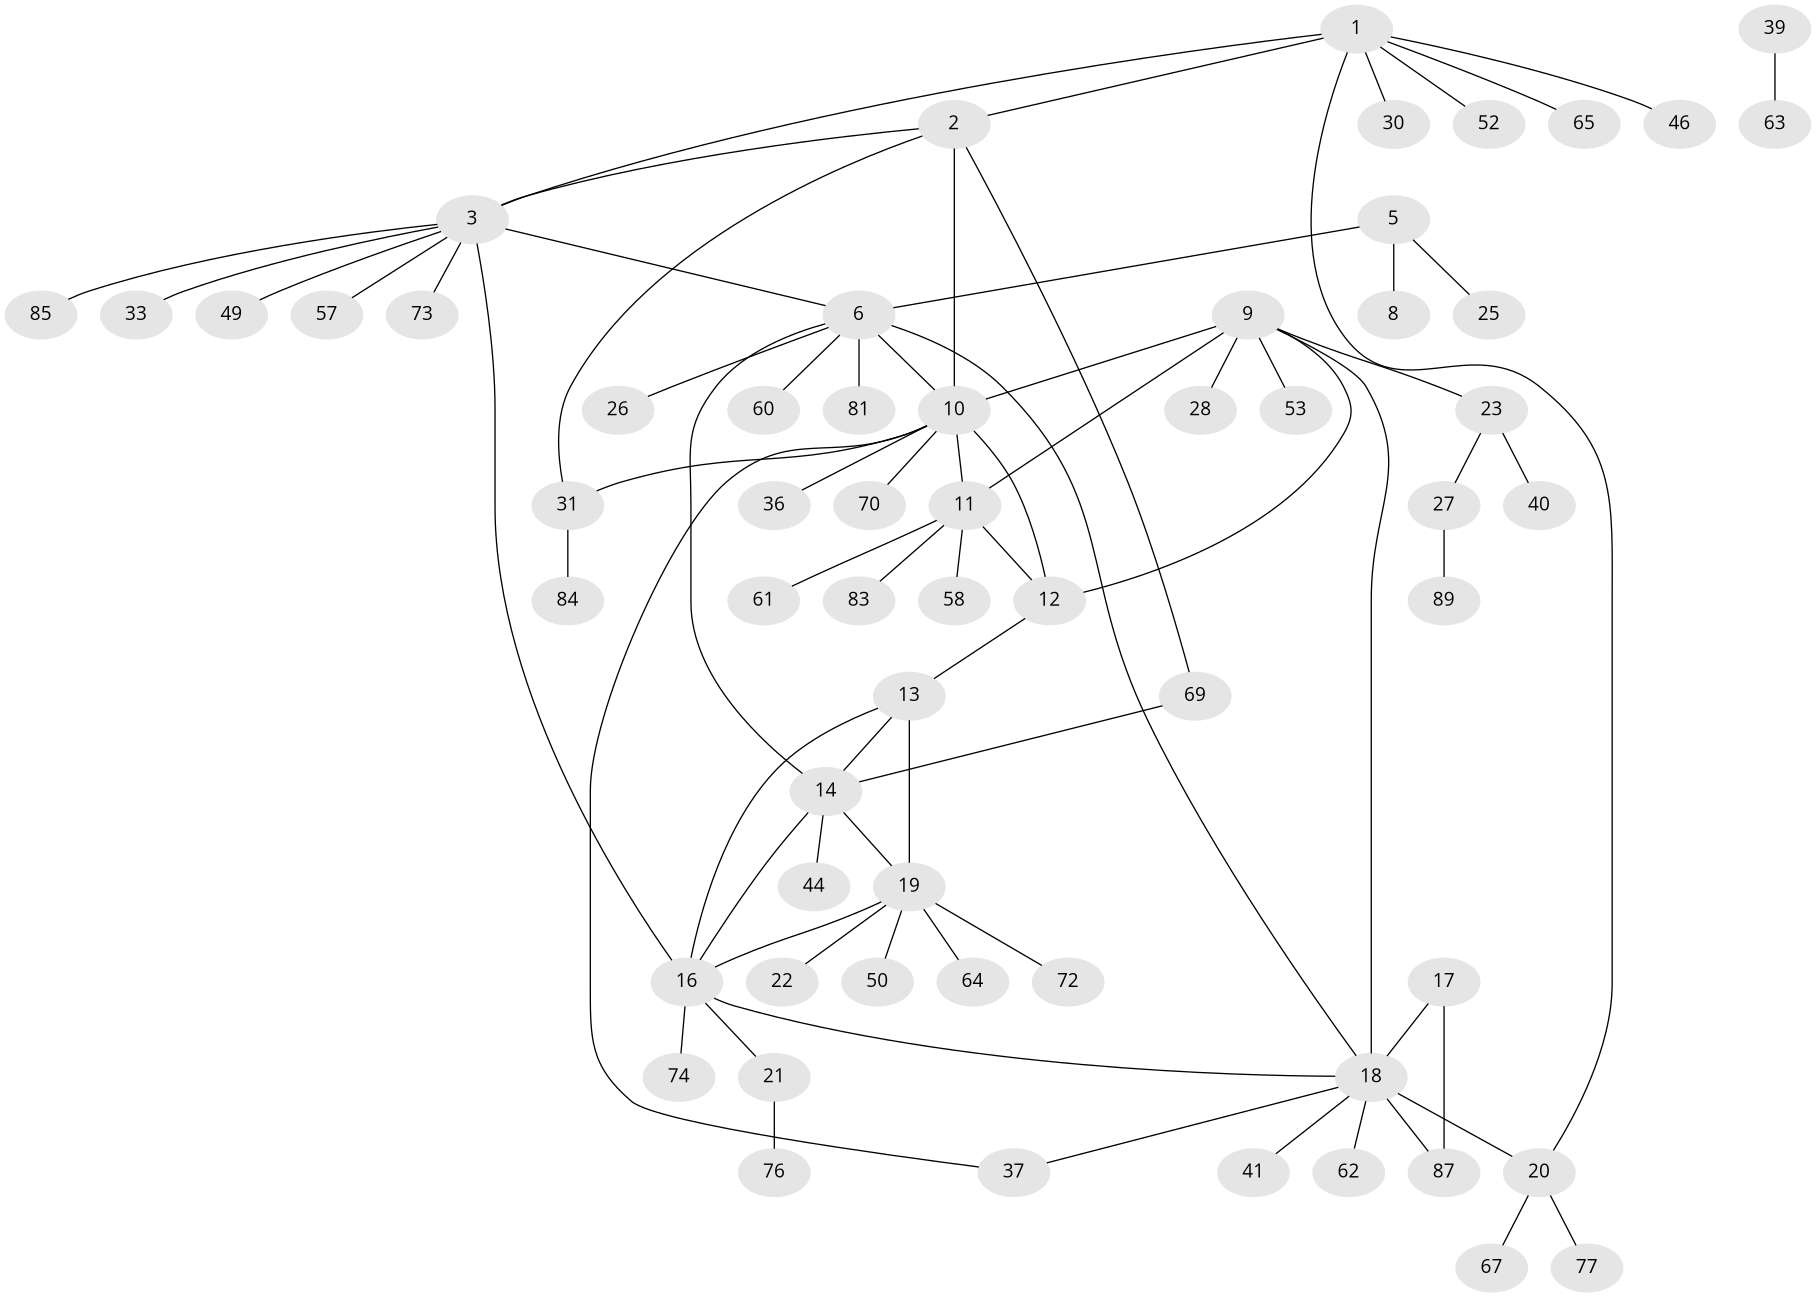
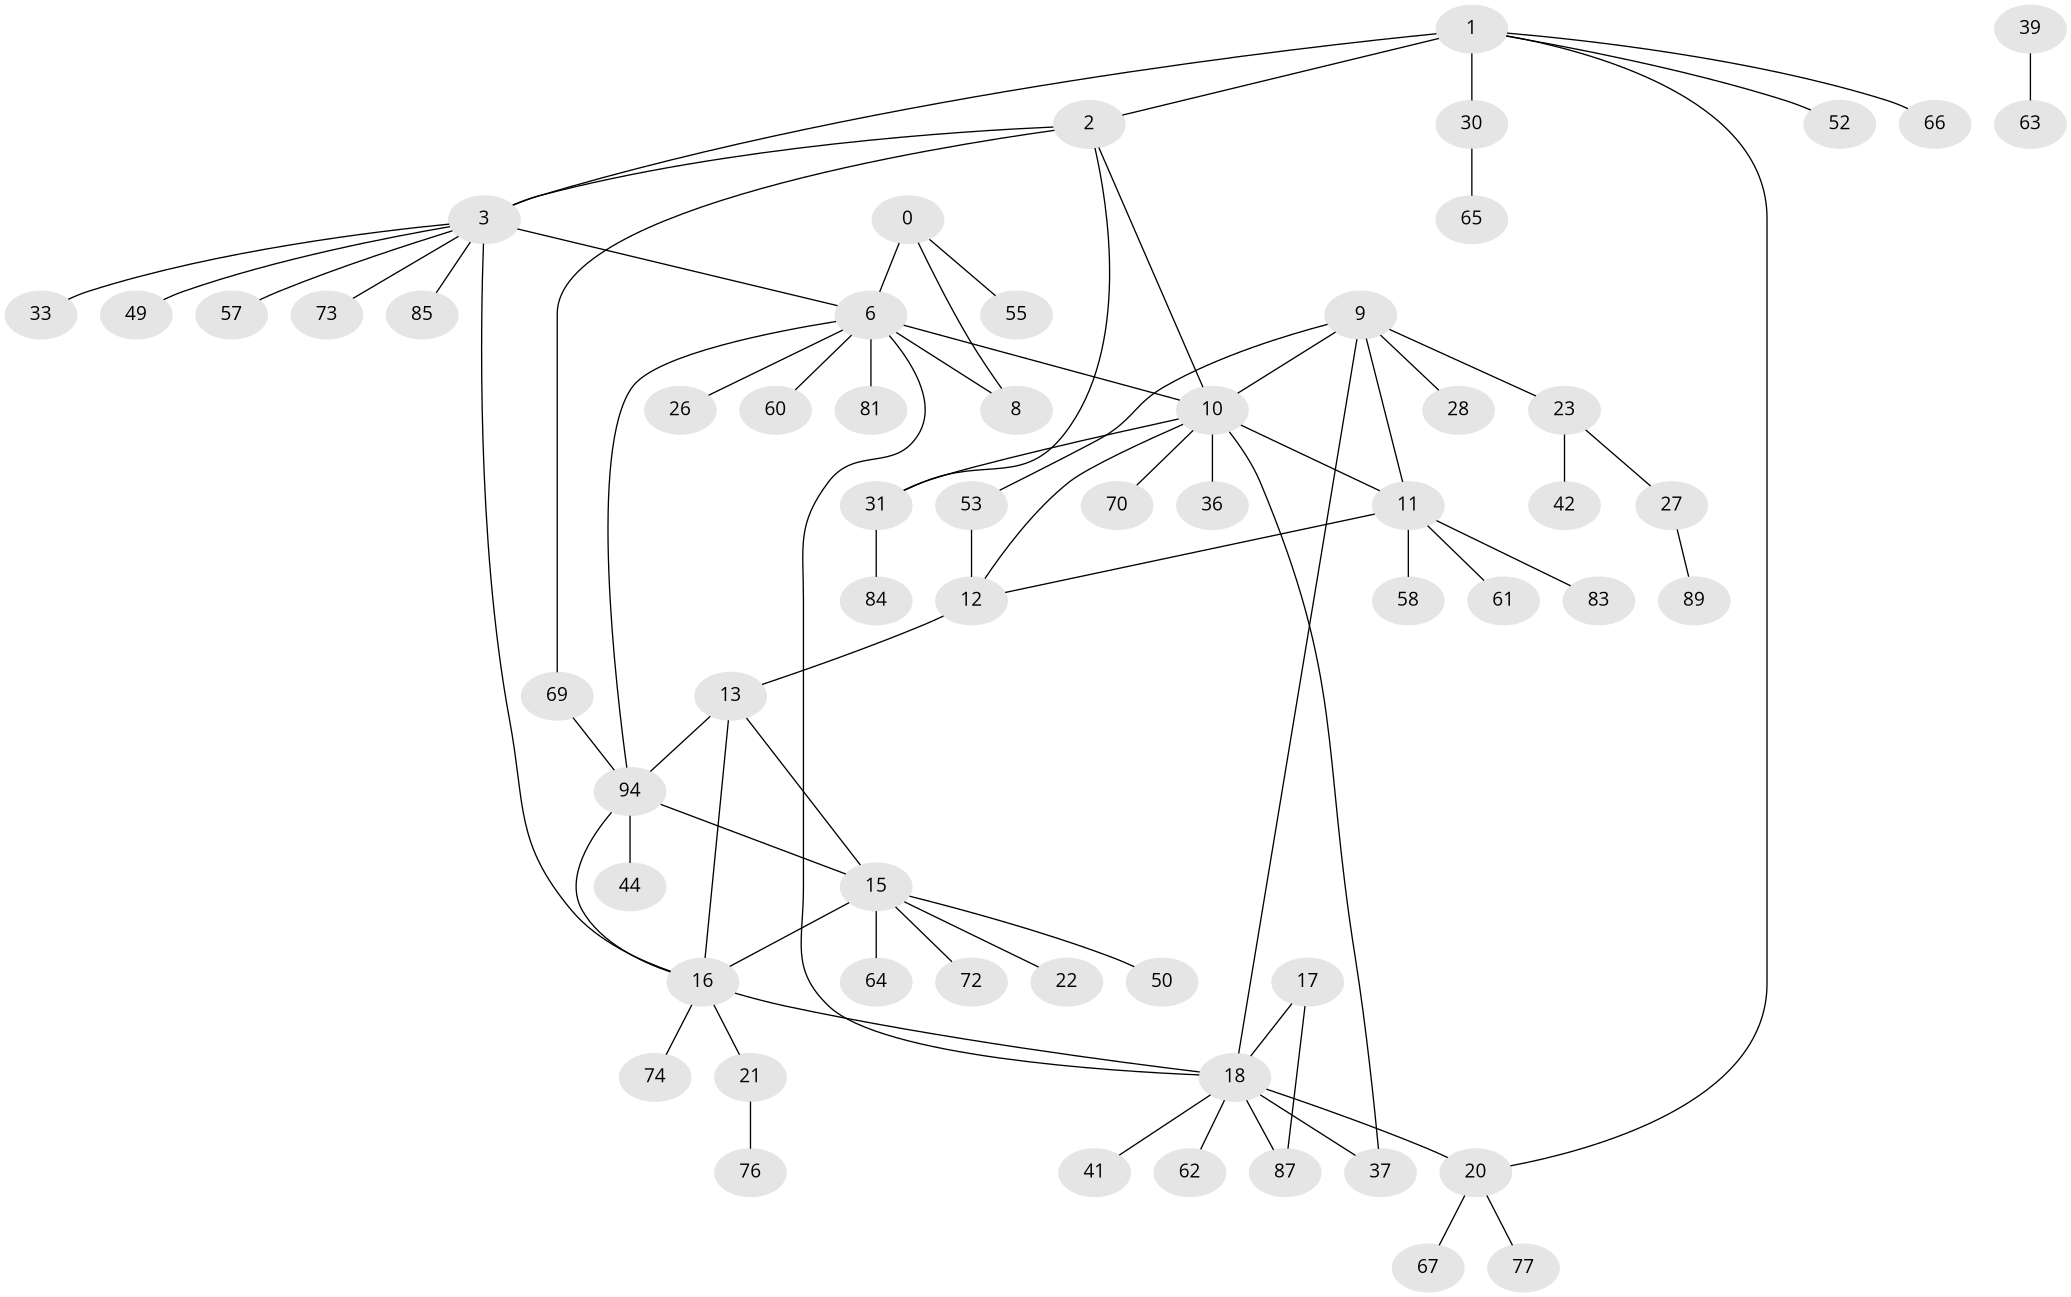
(1472, 74) -> (1472, 172)
(1680, 124) -> (1935, 124)
(1394, 220) -> (908, 220)
(1489, 315) -> (1017, 315)
none -> (944, 363)
(1287, 499) -> (972, 553)
(1539, 506) -> (1565, 506)
(826, 792) -> (630, 792)
(909, 887) -> (876, 887)
